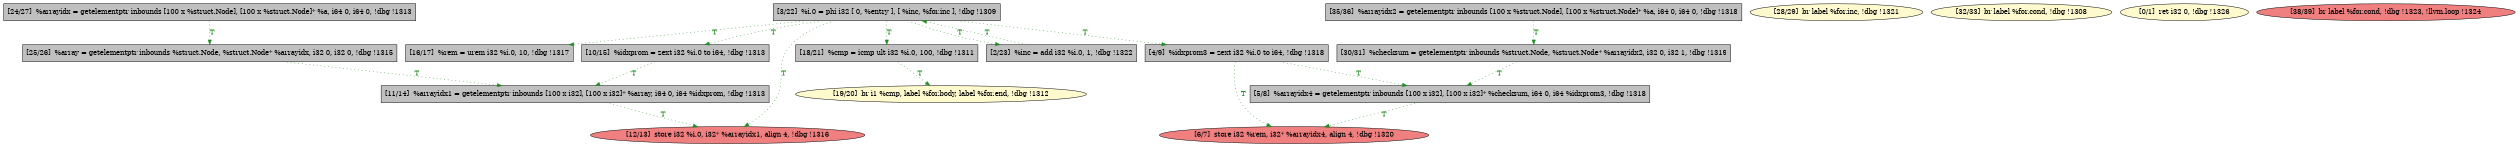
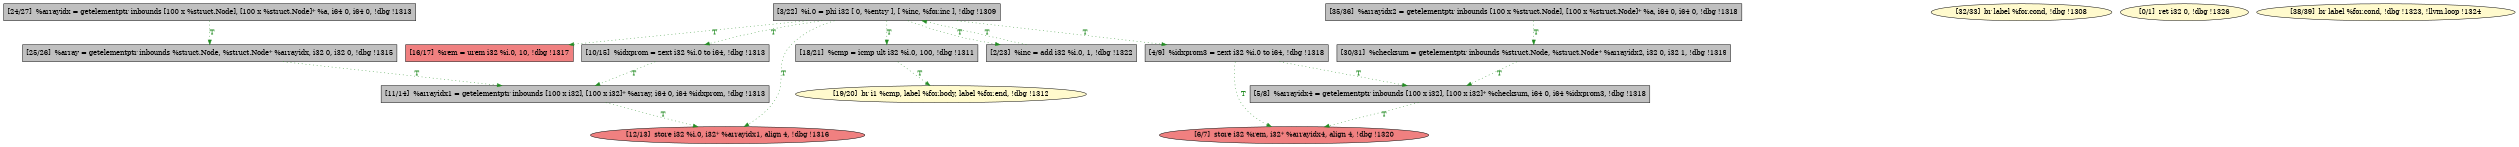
(1836, 12) -> none
(2386, 12) -> (2386, 12)
(489, 53) -> (489, 53)
